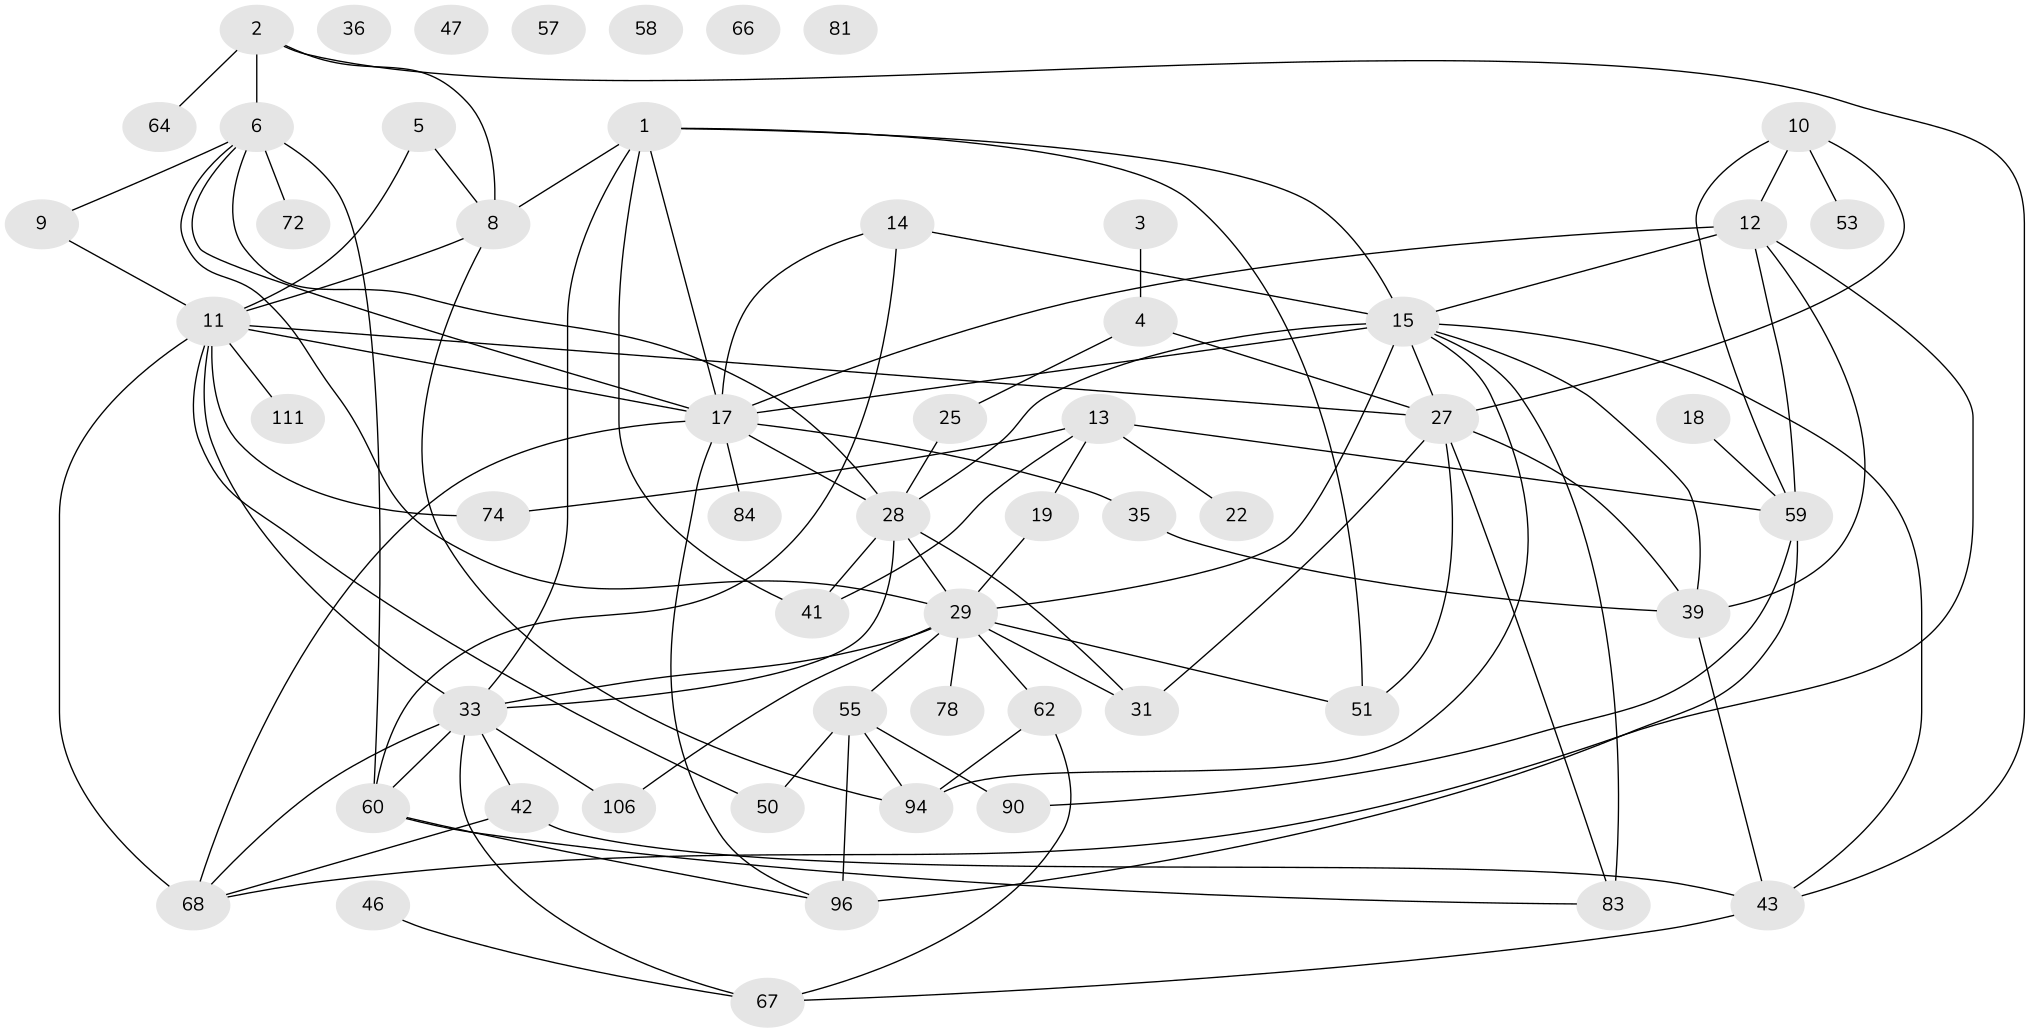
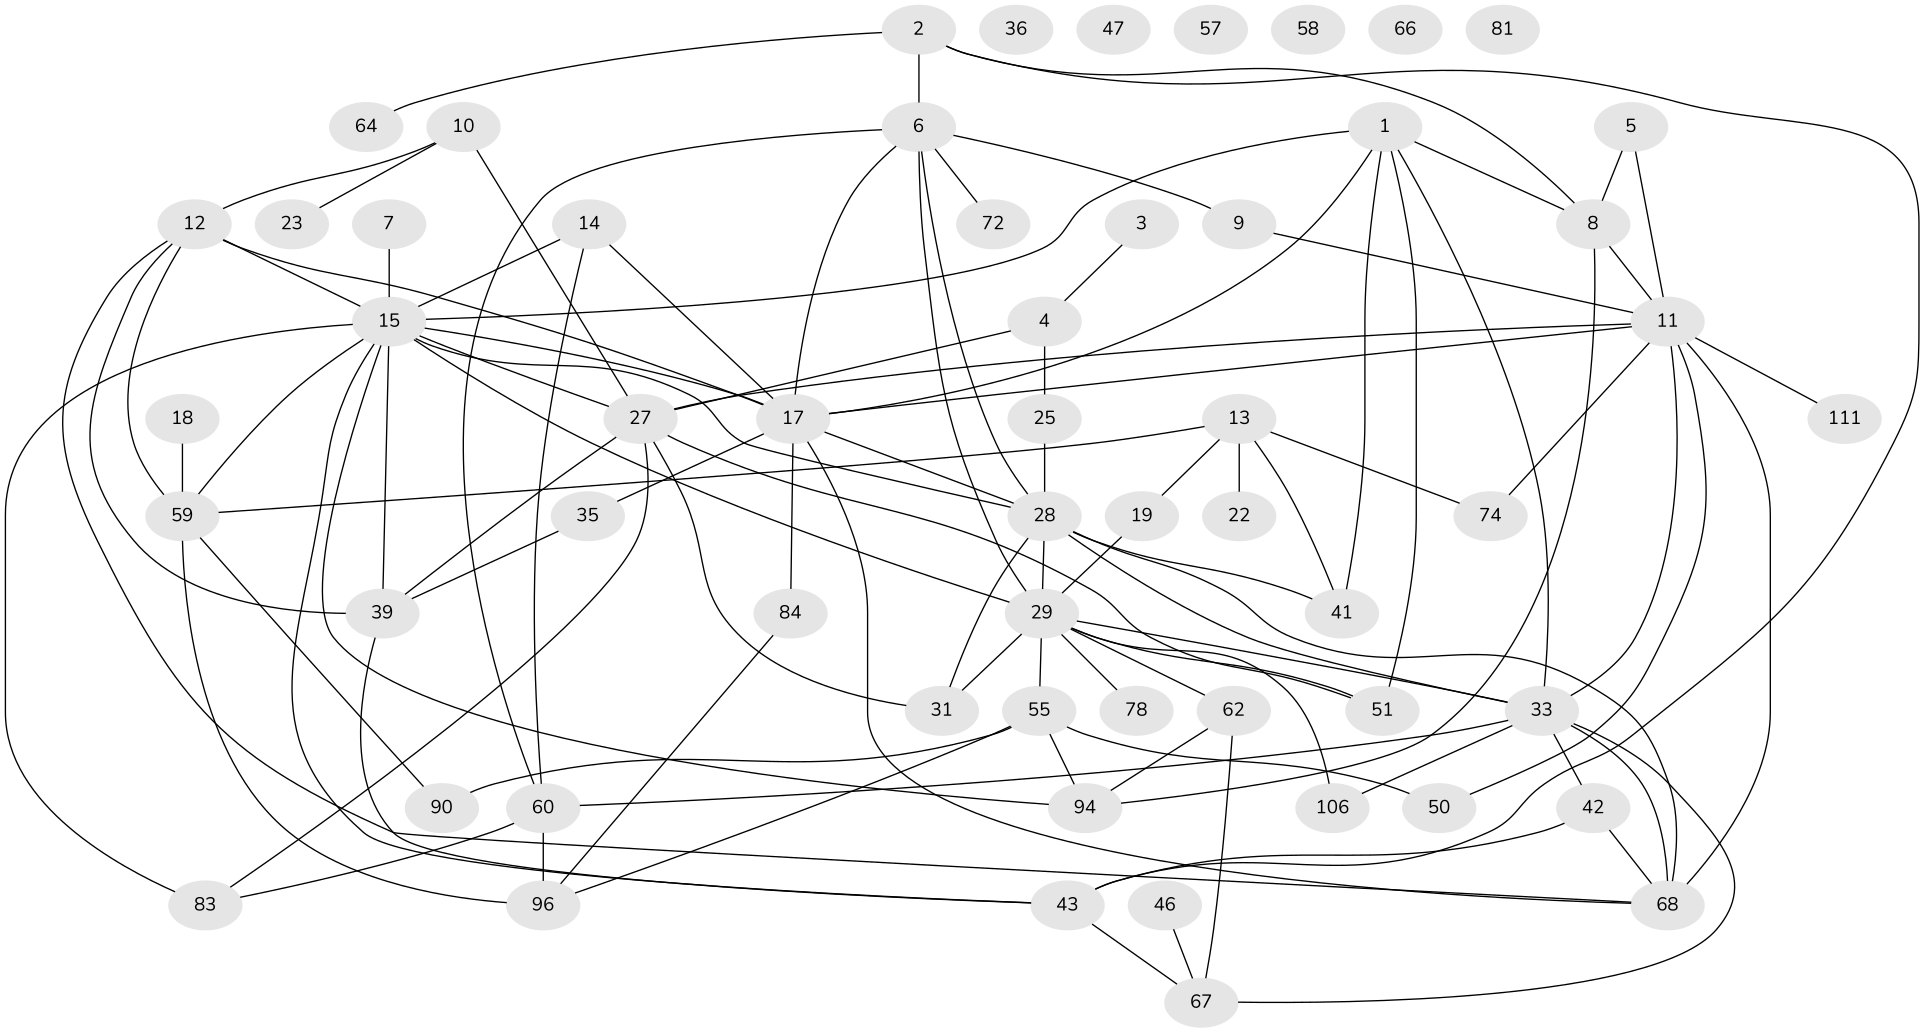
none -> (389, 224)
(1847, 224) -> (292, 224)
(1715, 306) -> (274, 409)
none -> (1434, 656)
(674, 708) -> (678, 747)
